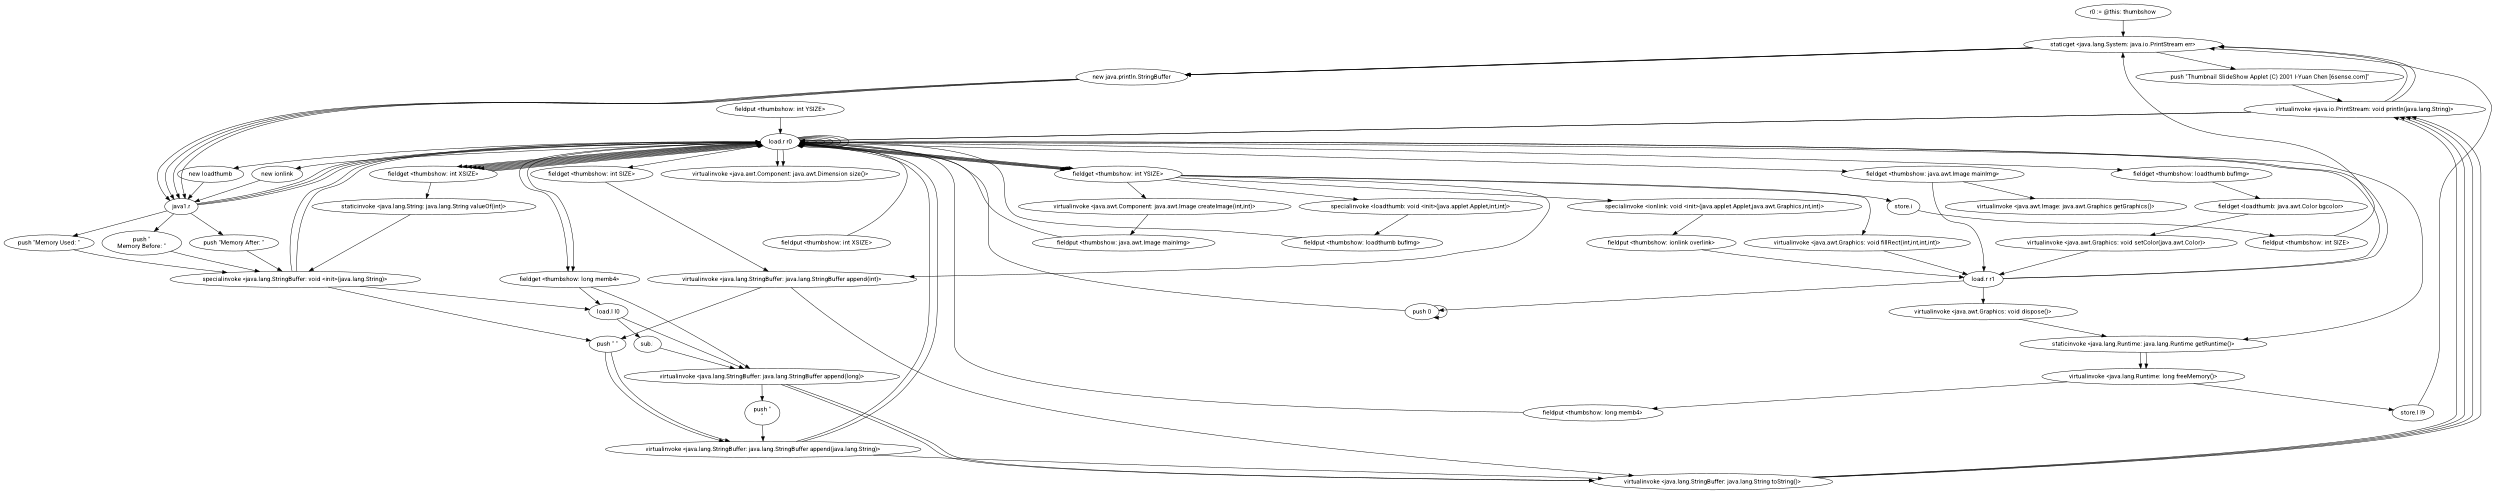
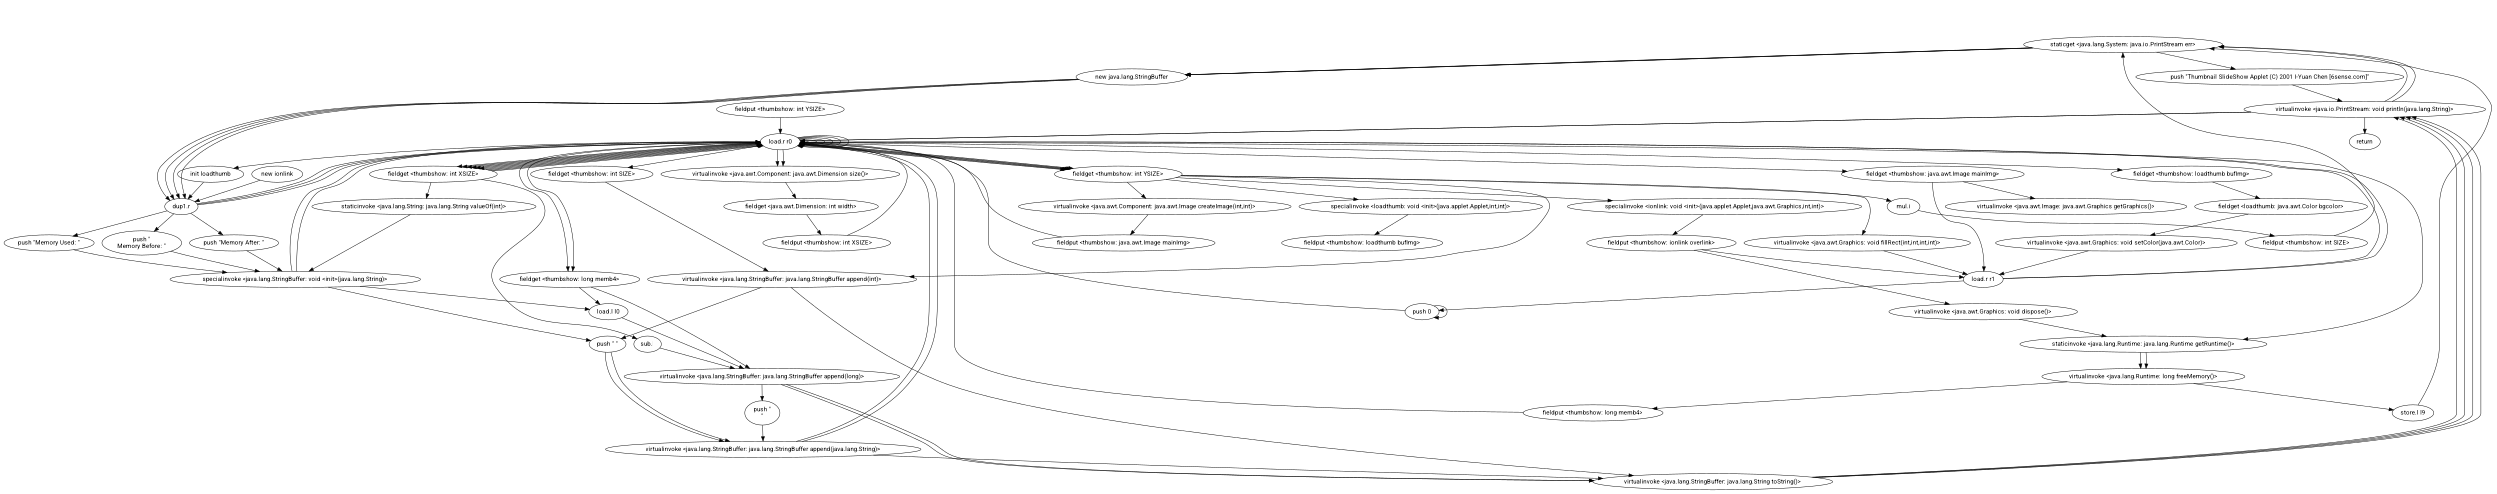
(2123, 12) -> none
(1132, 77) -> (1132, 77)
none -> (2365, 142)
(530, 151) -> none
(211, 174) -> (211, 174)
(181, 207) -> (181, 207)
none -> (801, 207)
(1904, 207) -> (1904, 207)
(1034, 220) -> none
(1983, 293) -> (1819, 277)
(627, 327) -> (492, 276)
